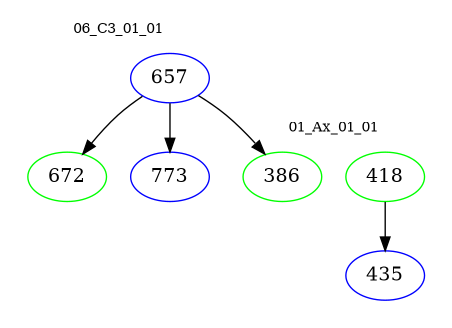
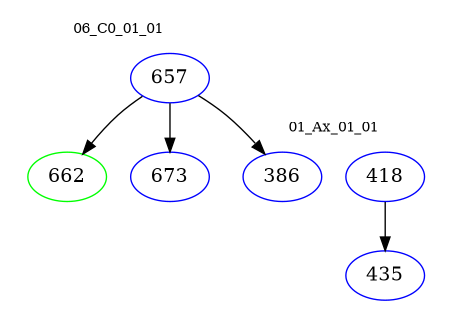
(119, 29) -> (119, 29)
(67, 177) -> (67, 177)
(170, 177) -> (170, 177)
(282, 177) -> (282, 177)
(385, 177) -> (385, 177)
